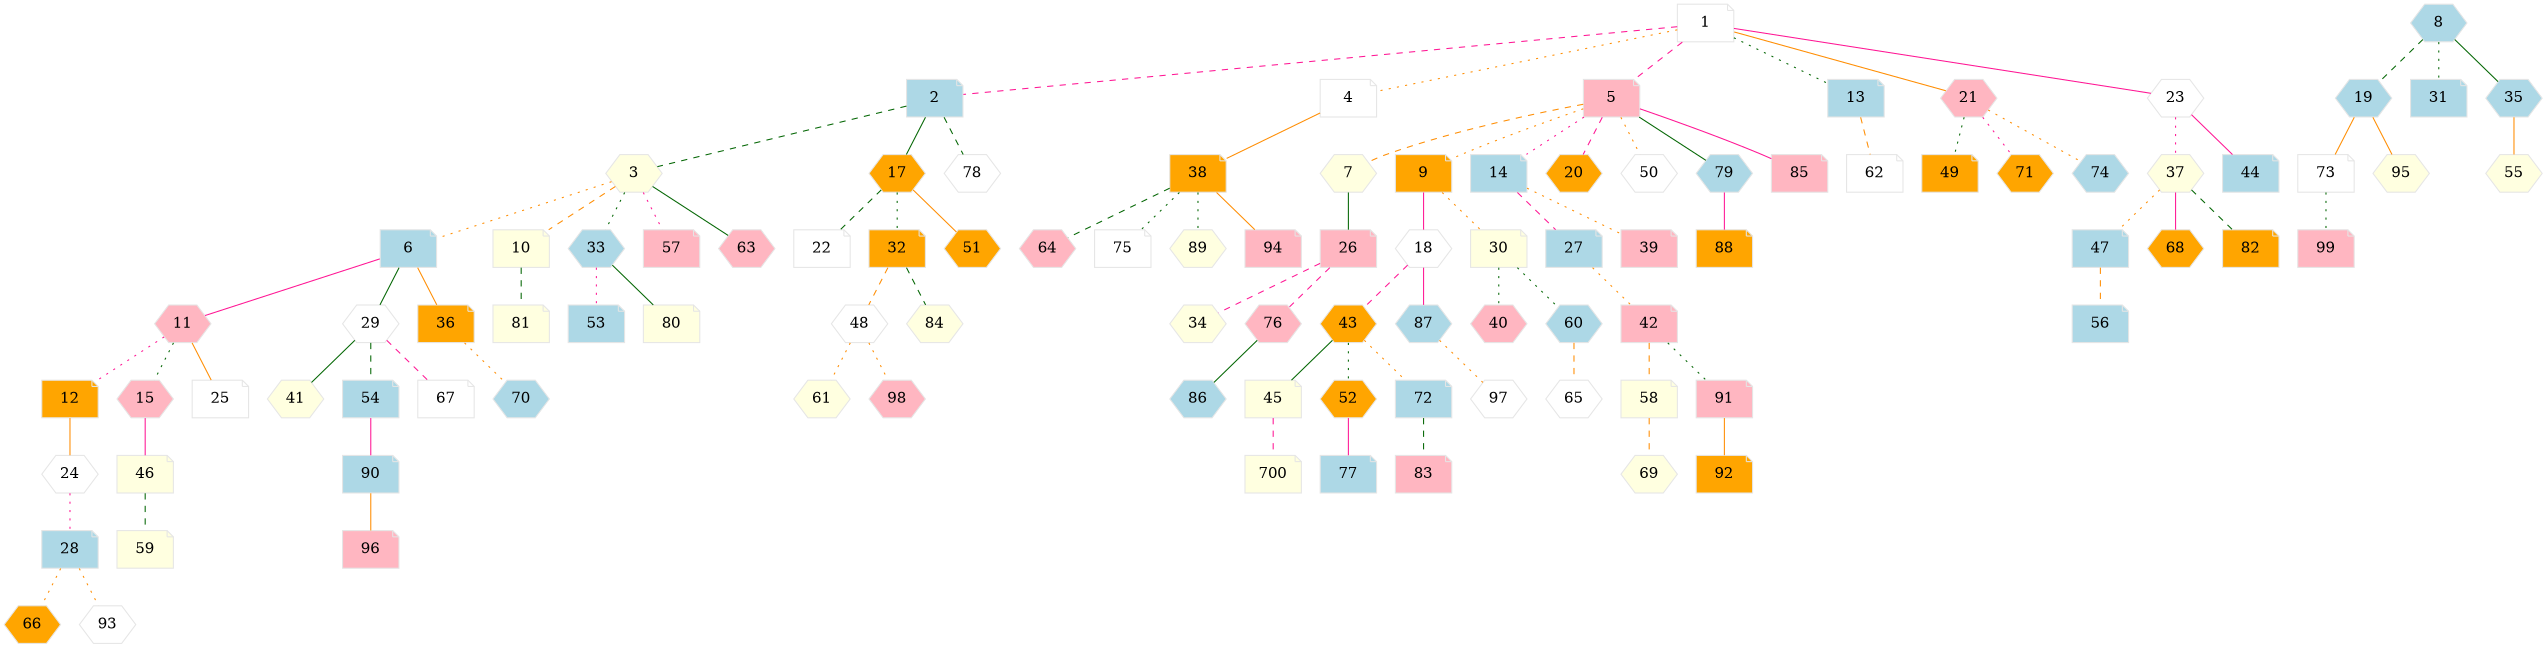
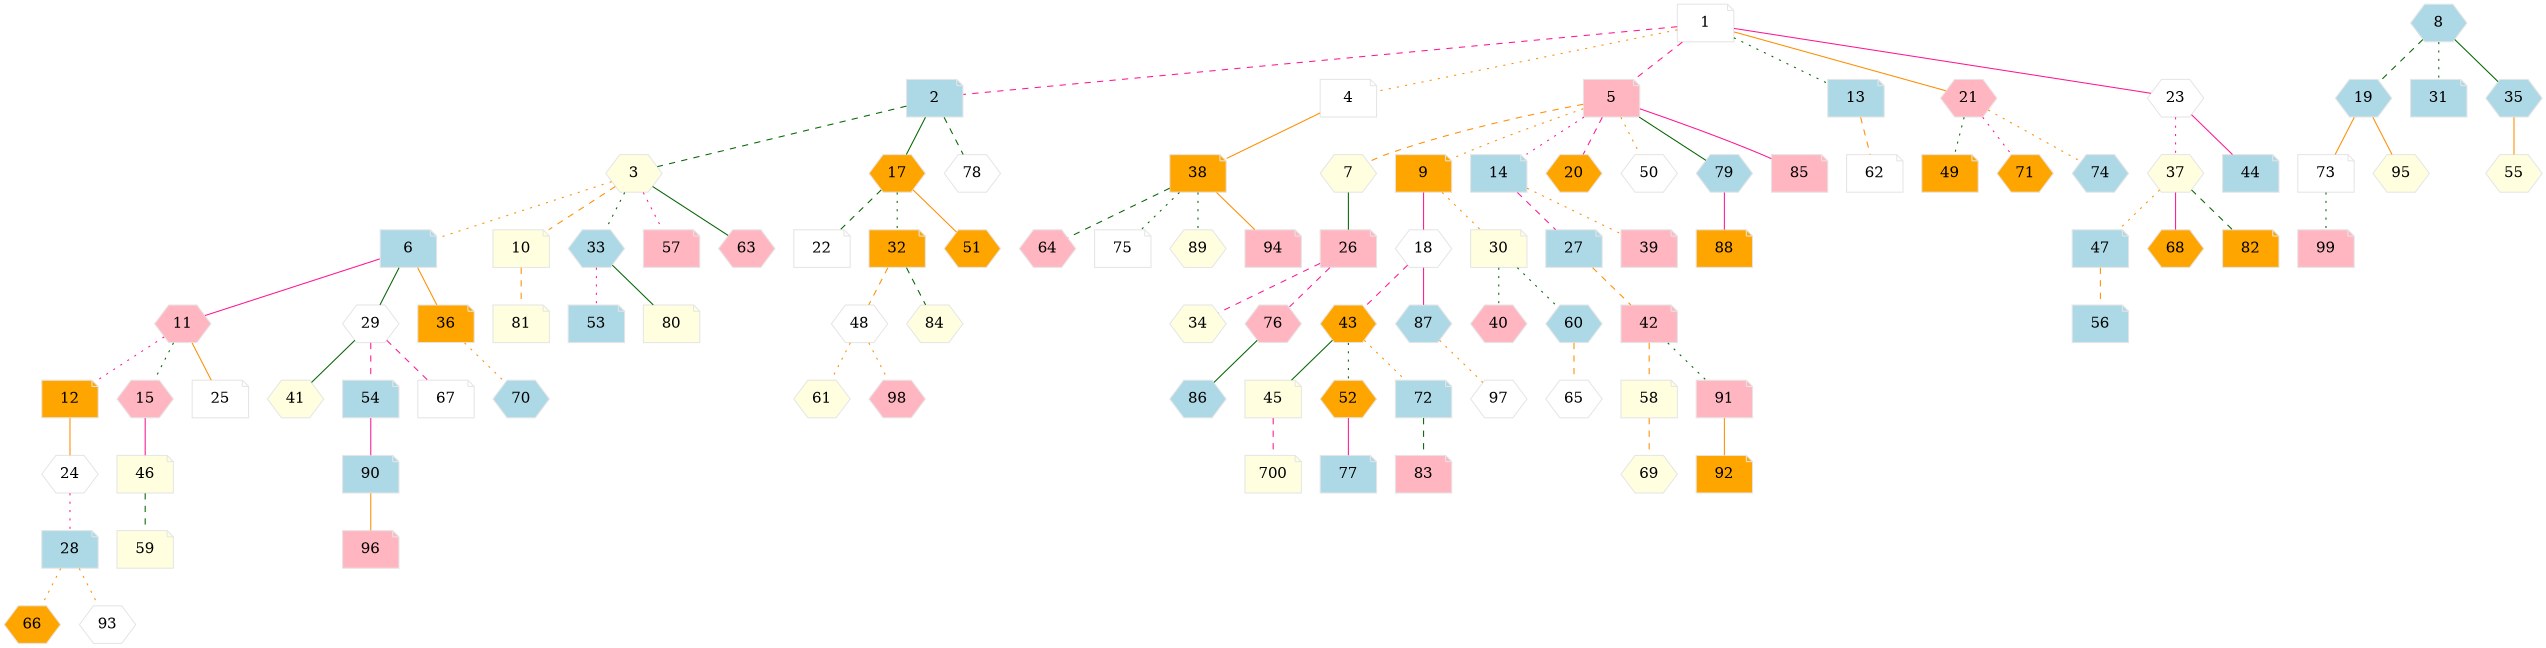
(521, 286) -> (521, 286)
(1612, 286) -> (1612, 286)
(371, 361) -> (371, 361)
